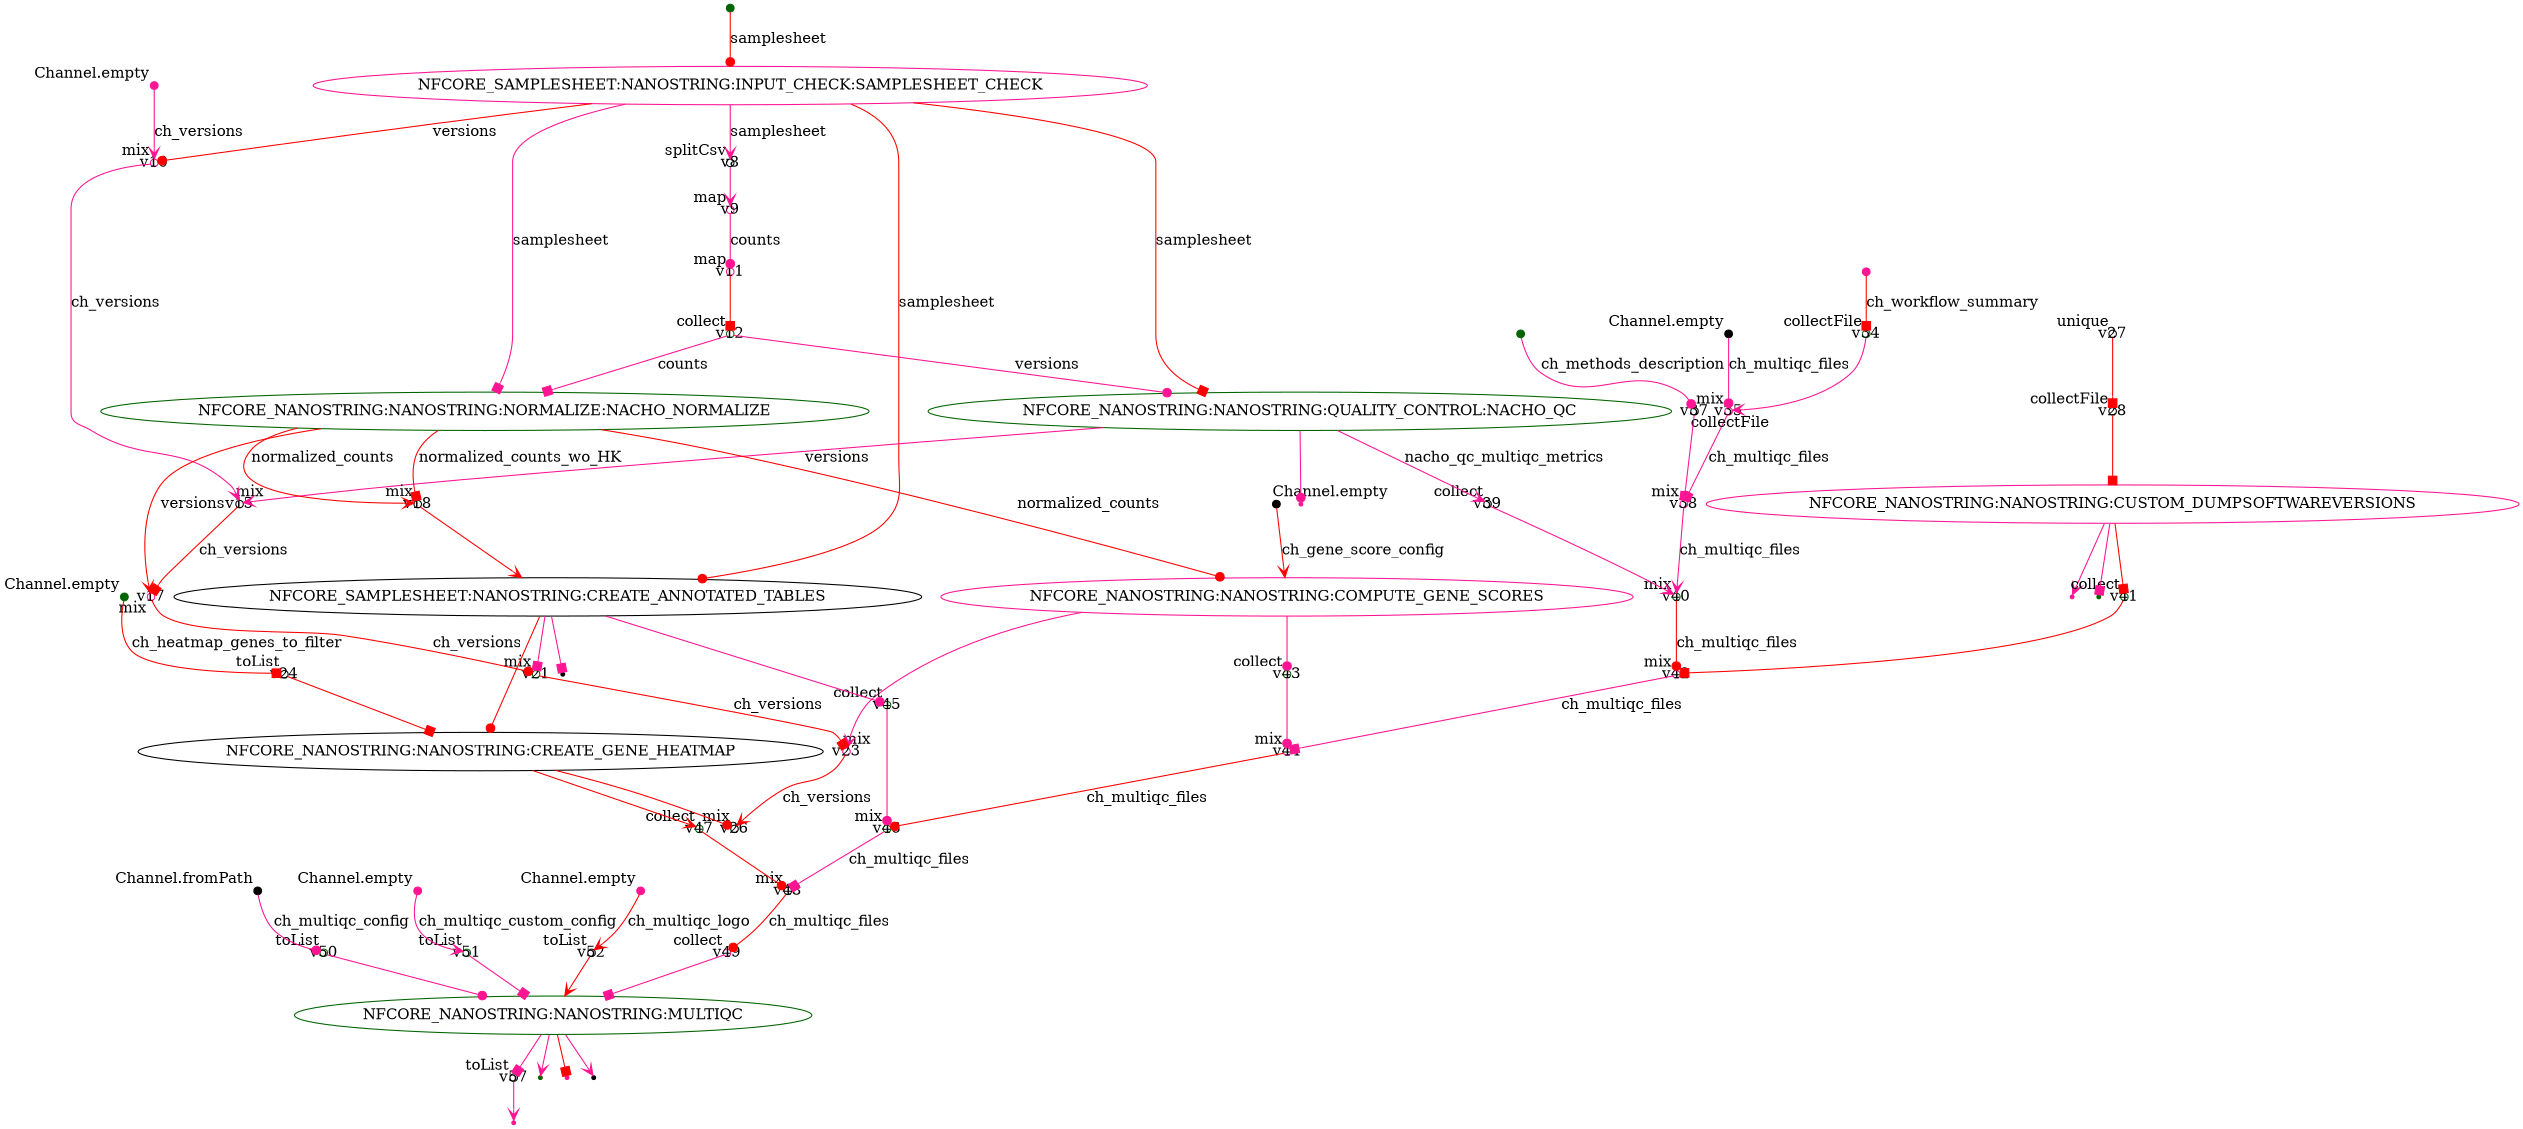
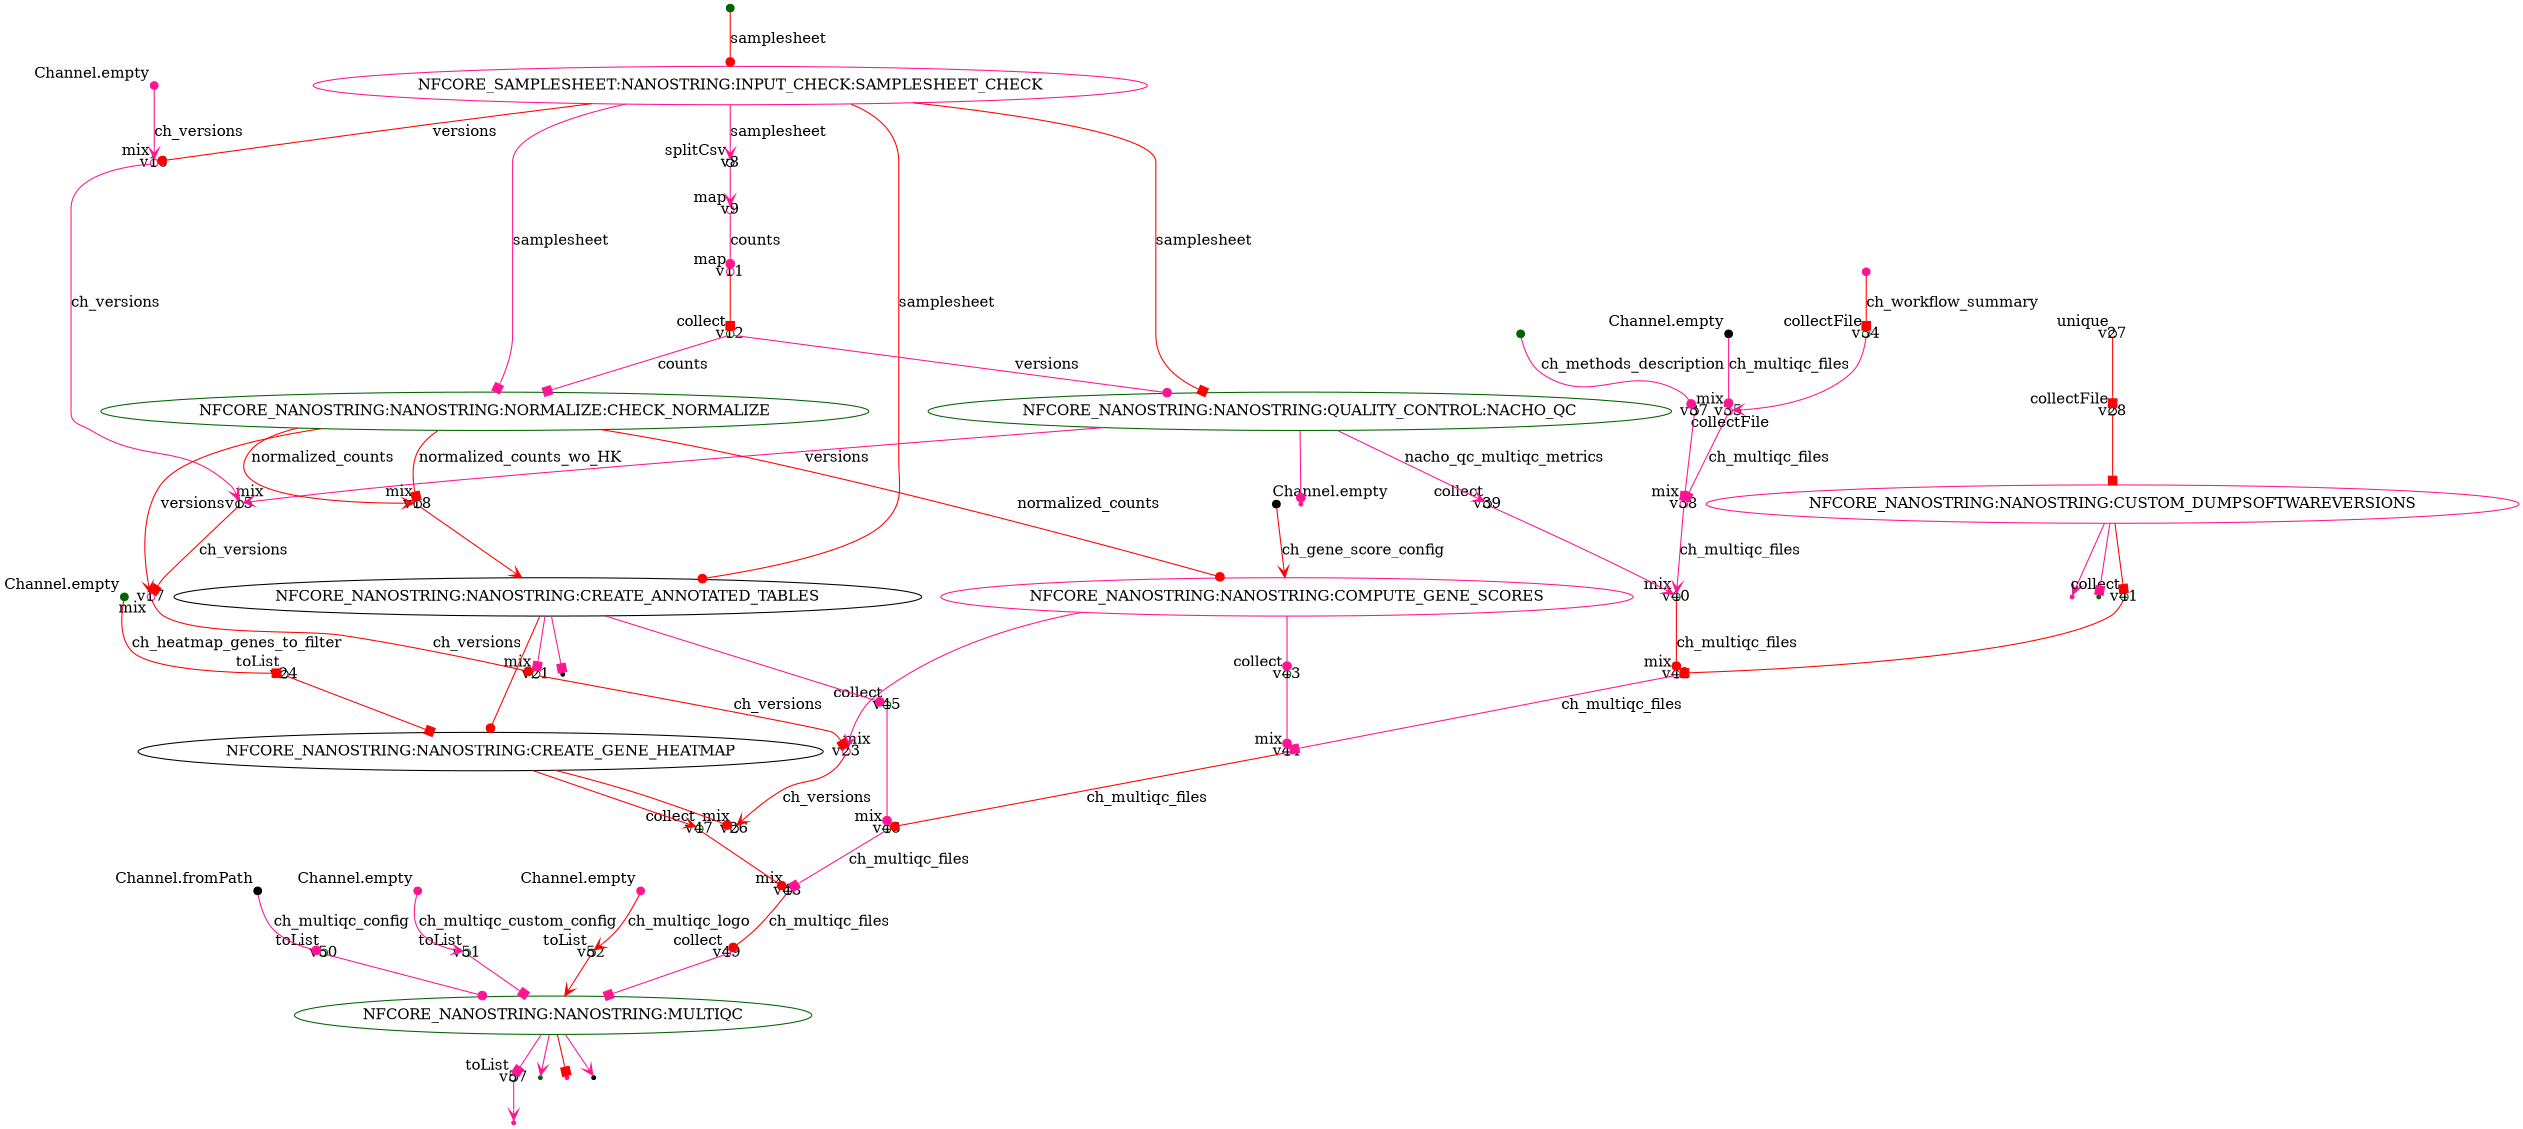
(485, 411) -> (485, 411)
(548, 597) -> (548, 597)
